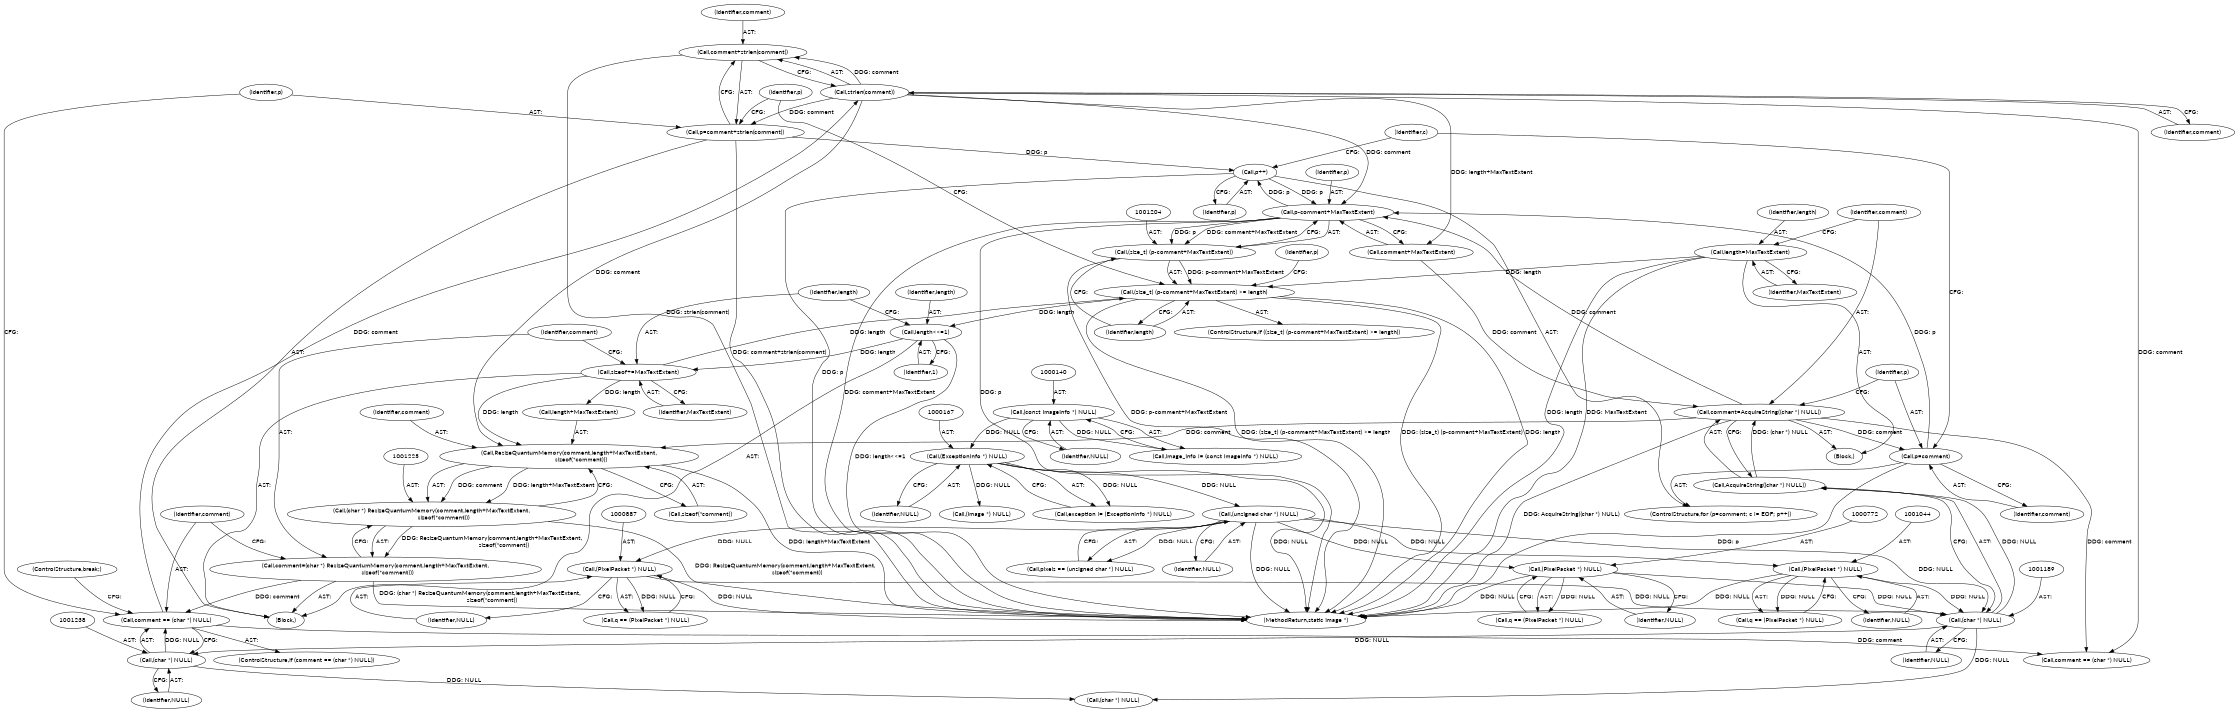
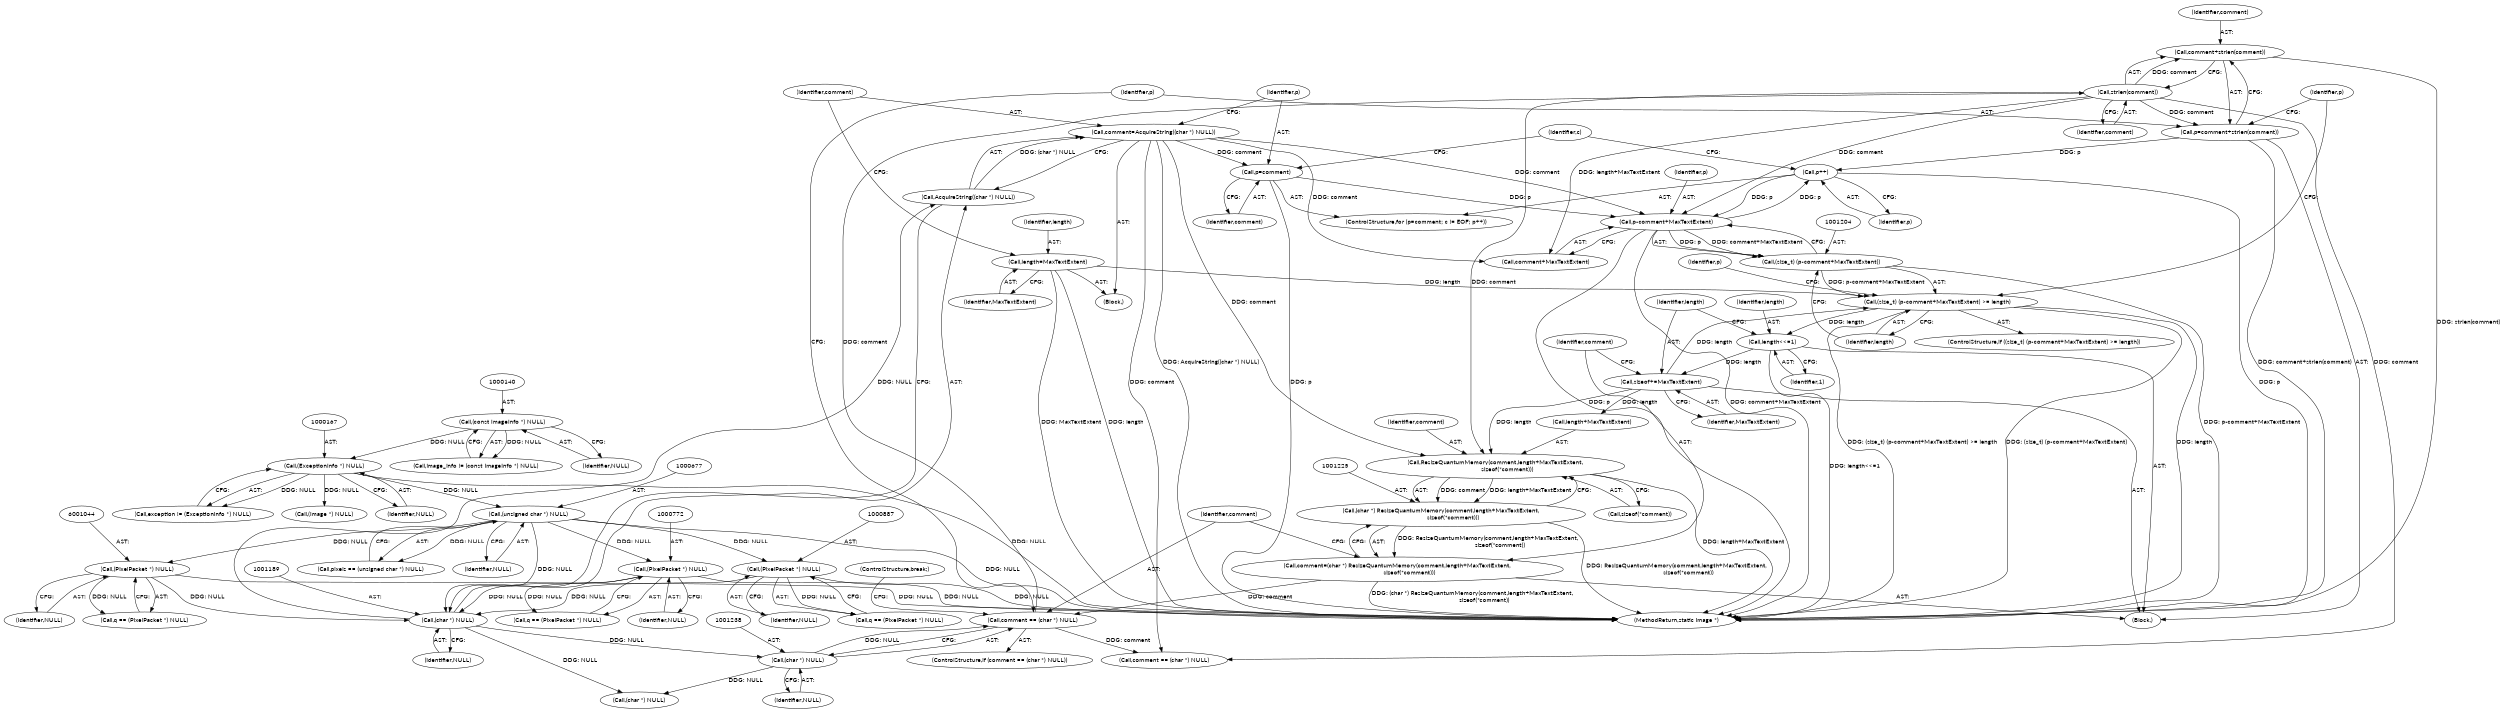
(1536, 372) -> (1314, 228)
none -> (689, 466)
(1918, 514) -> (82, 514)
